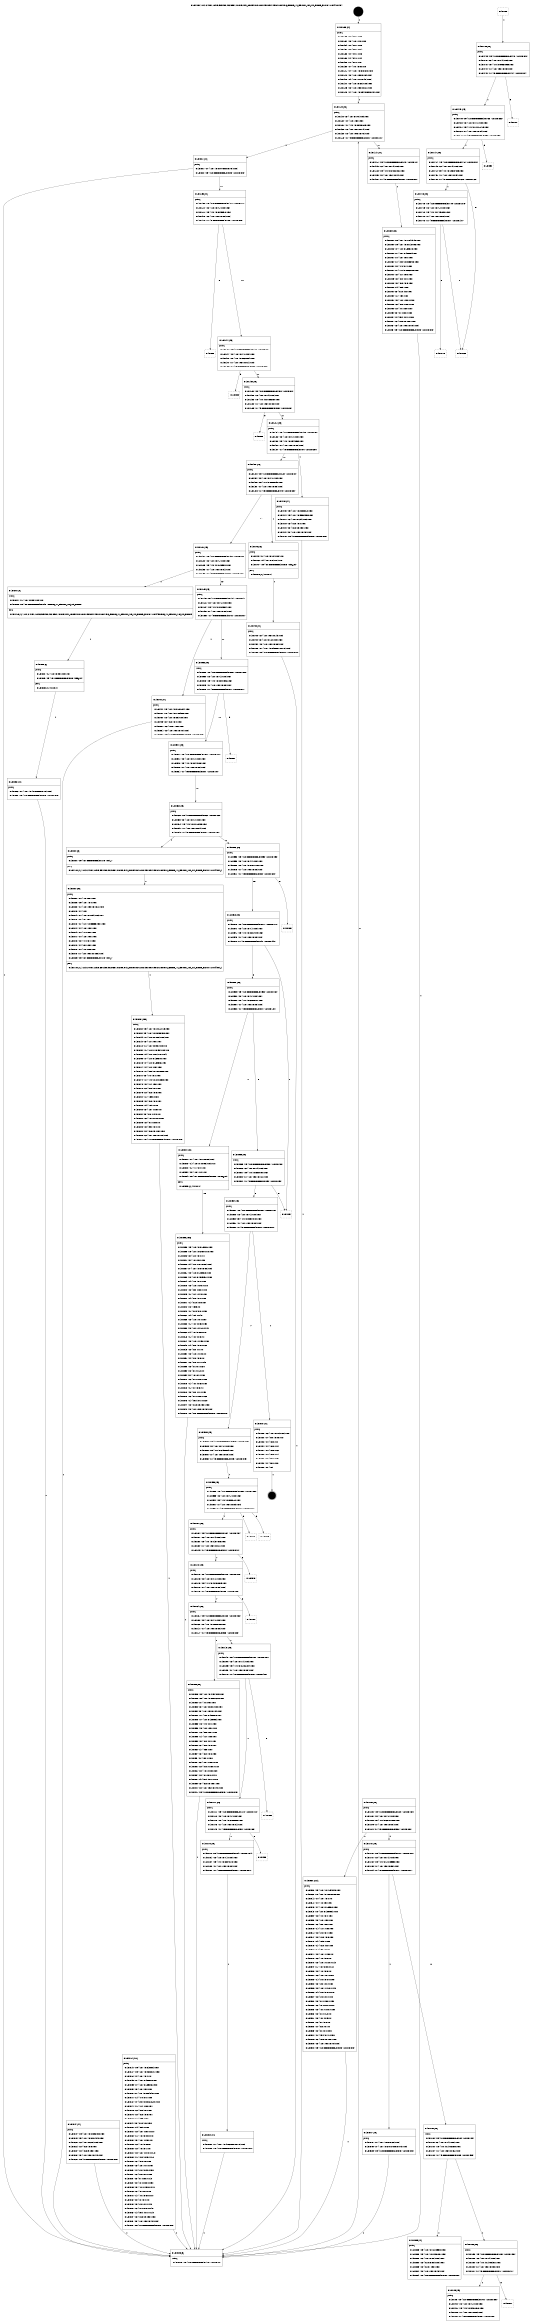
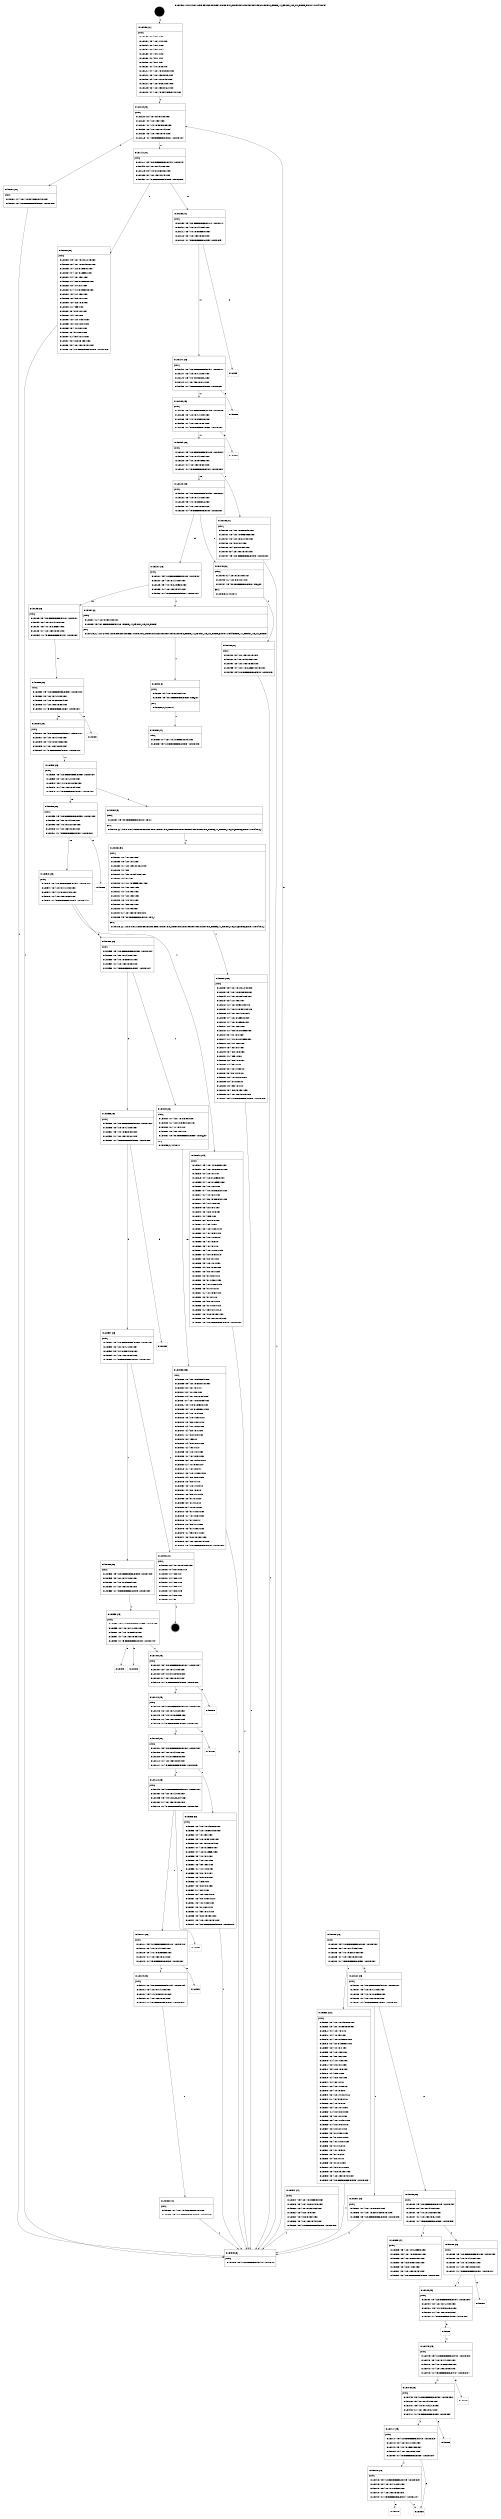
(220, 183) -> (179, 196)
(179, 717) -> none
(288, 1075) -> (184, 993)
(45, 1575) -> none
none -> (446, 2324)
